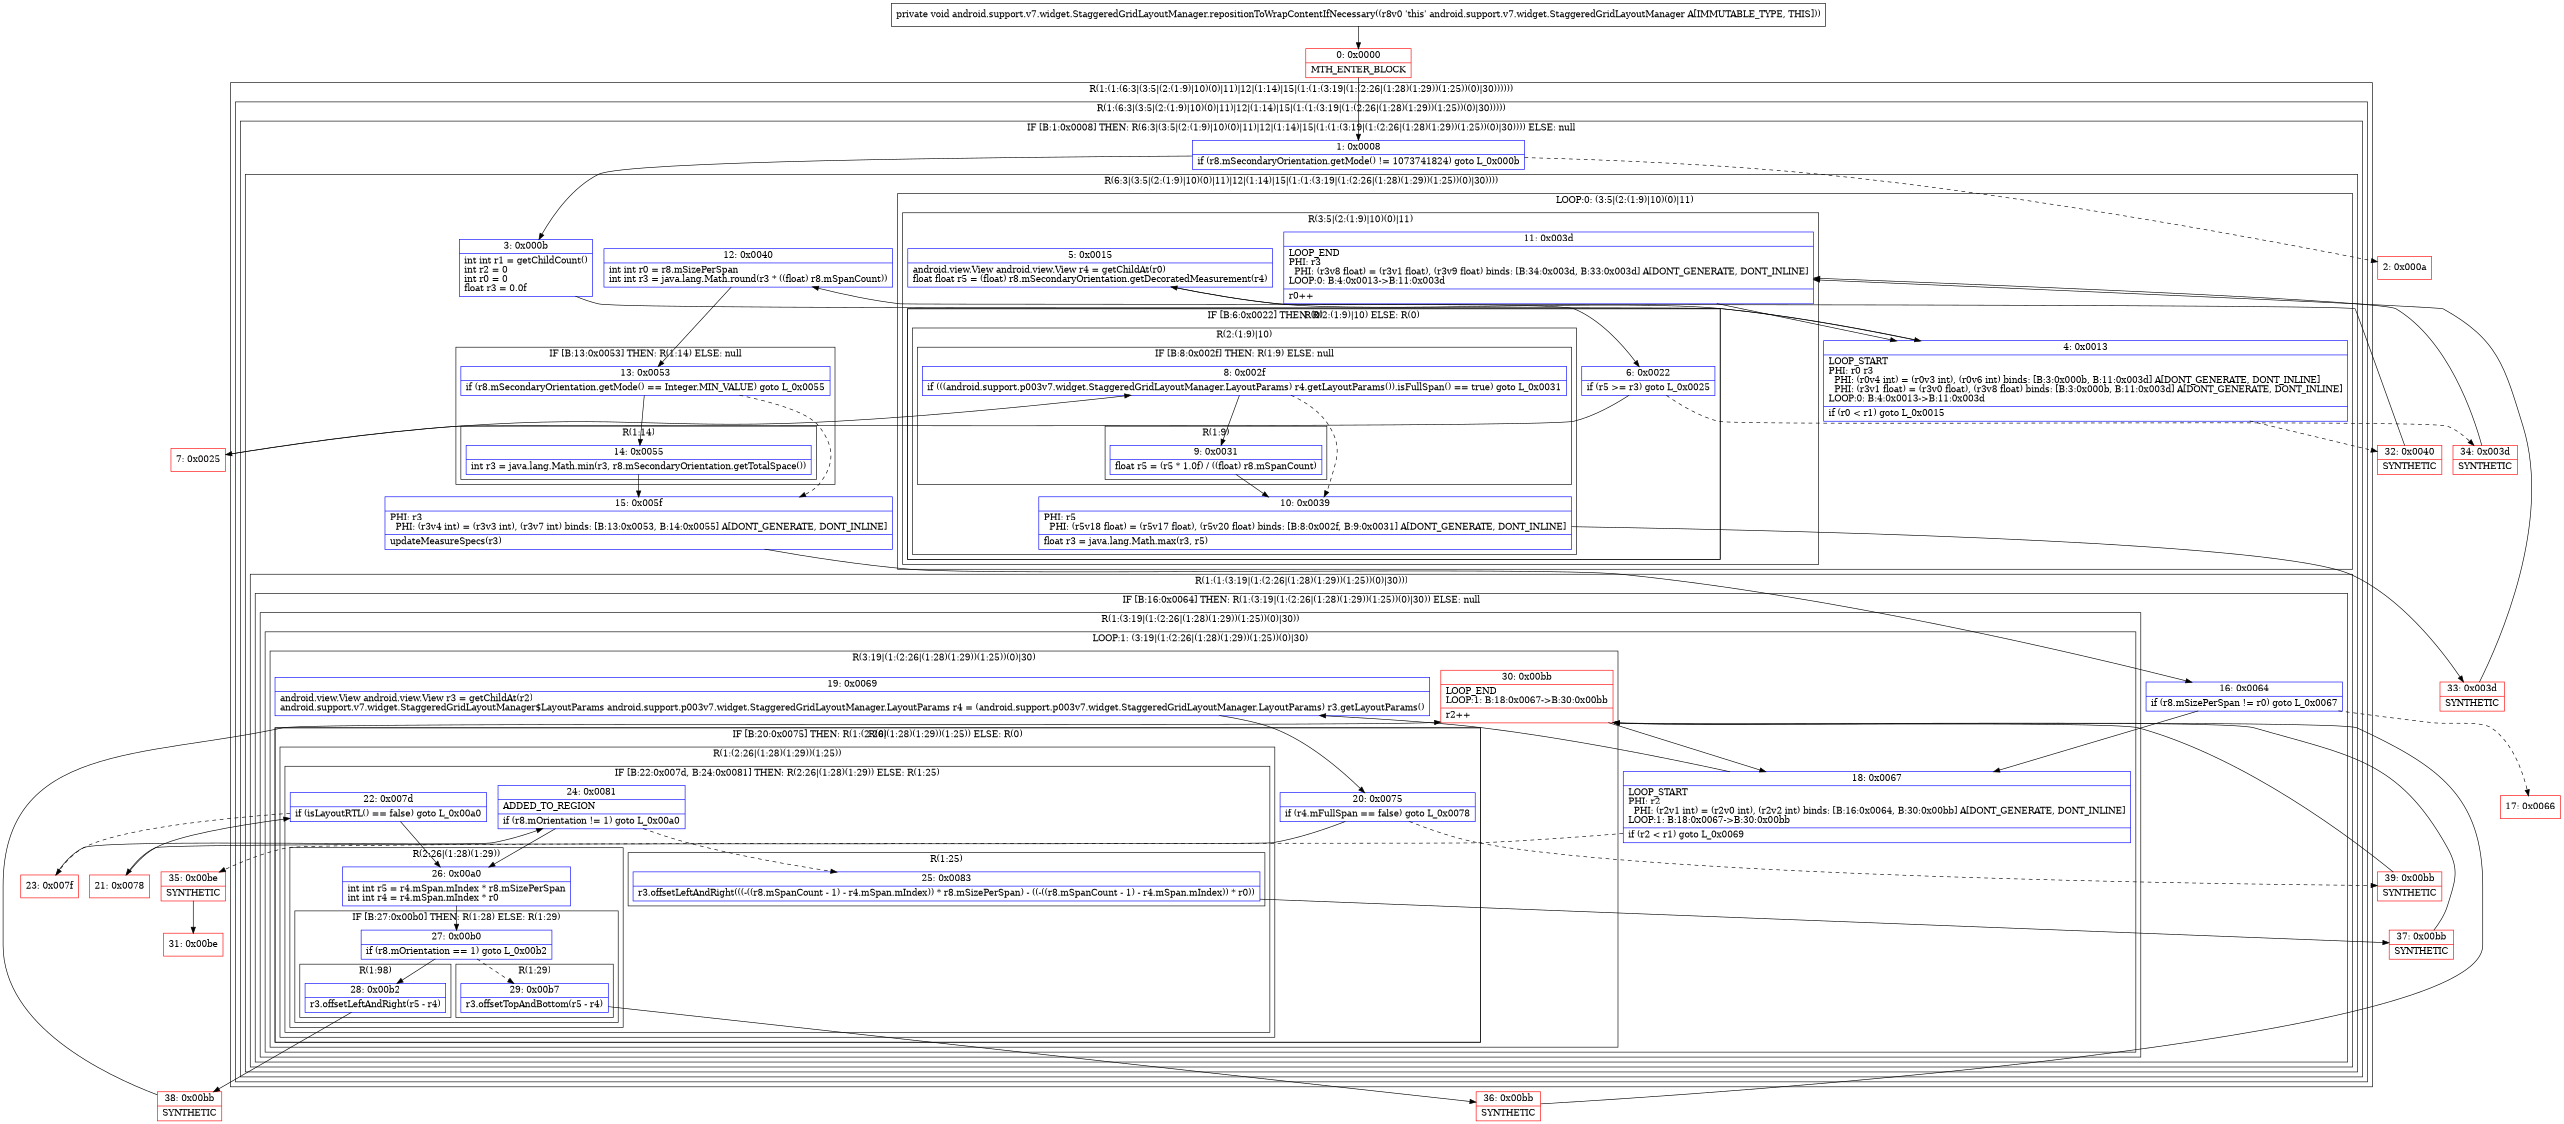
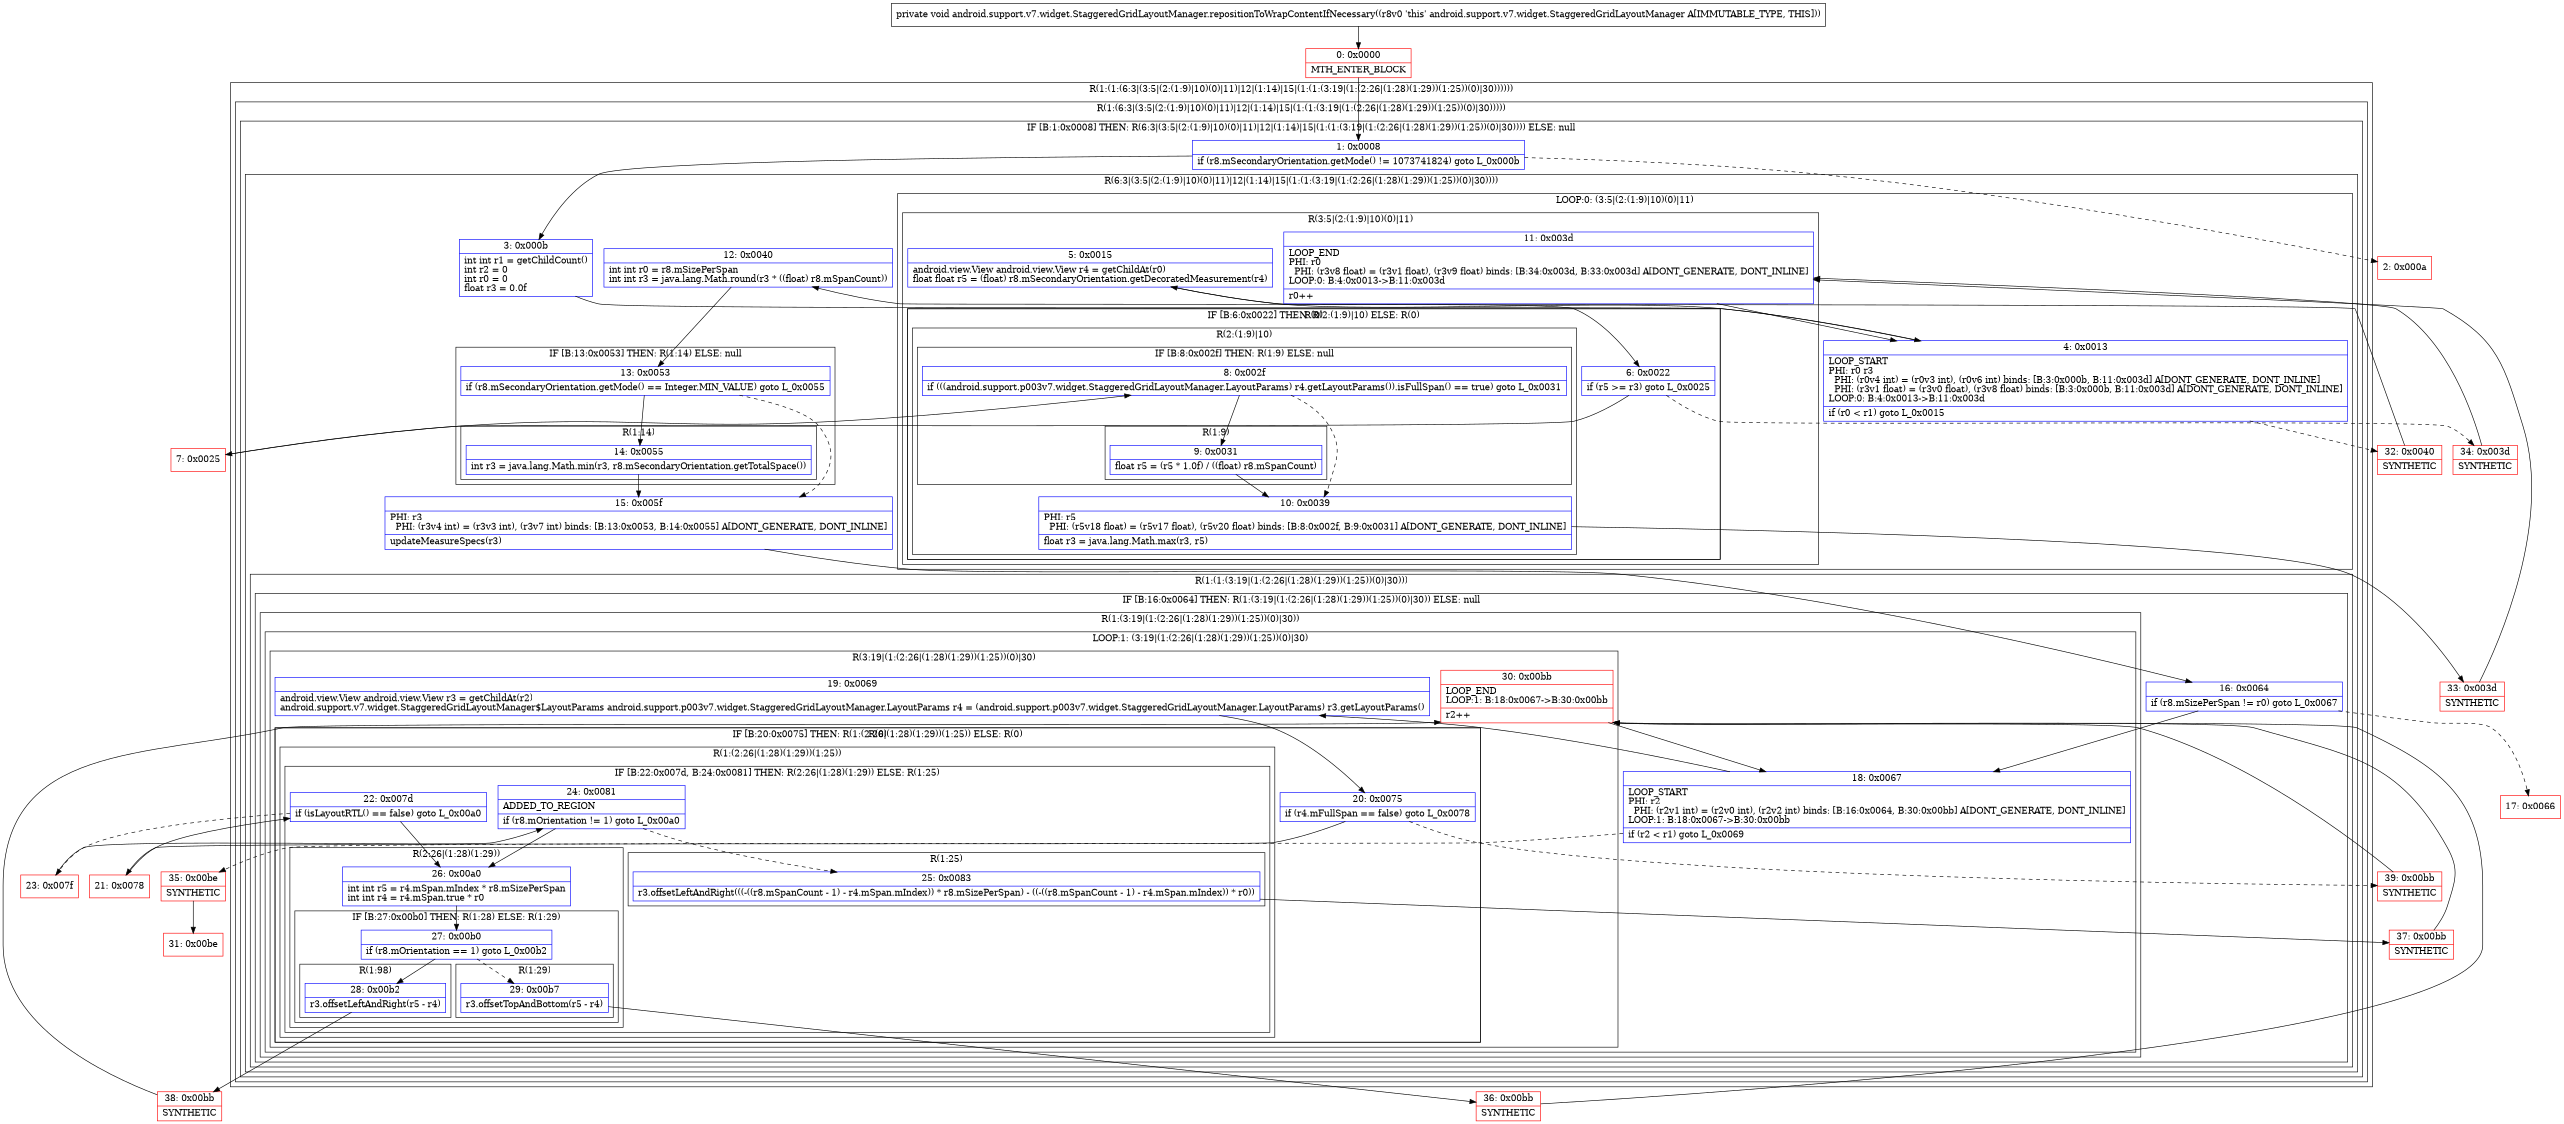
(1306, 263) -> (1306, 263)
(423, 898) -> (416, 898)
